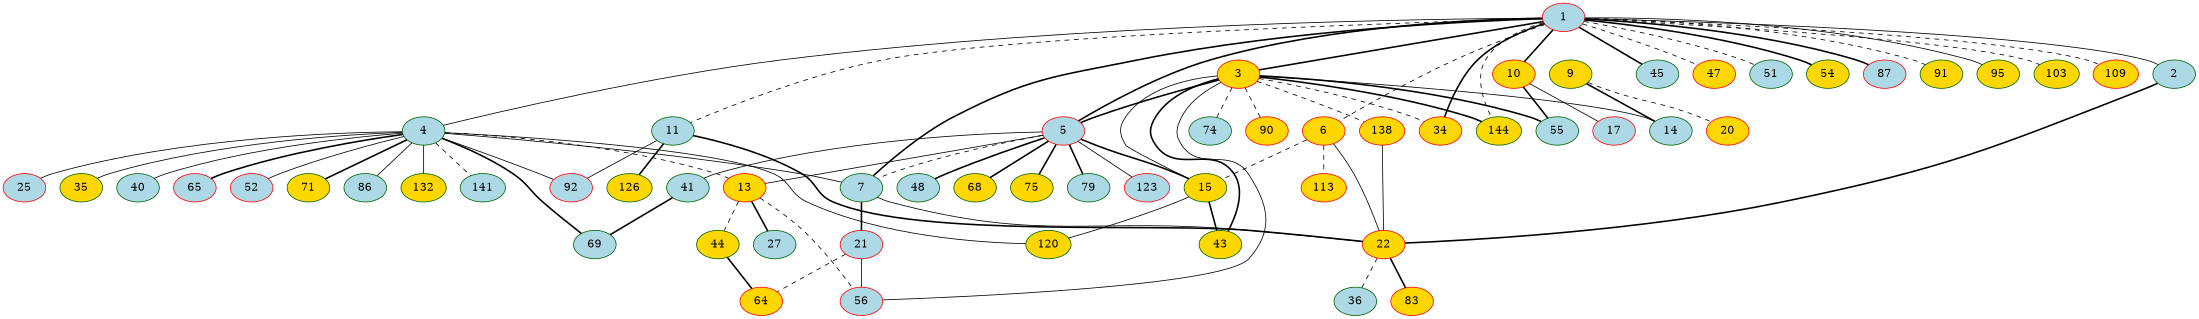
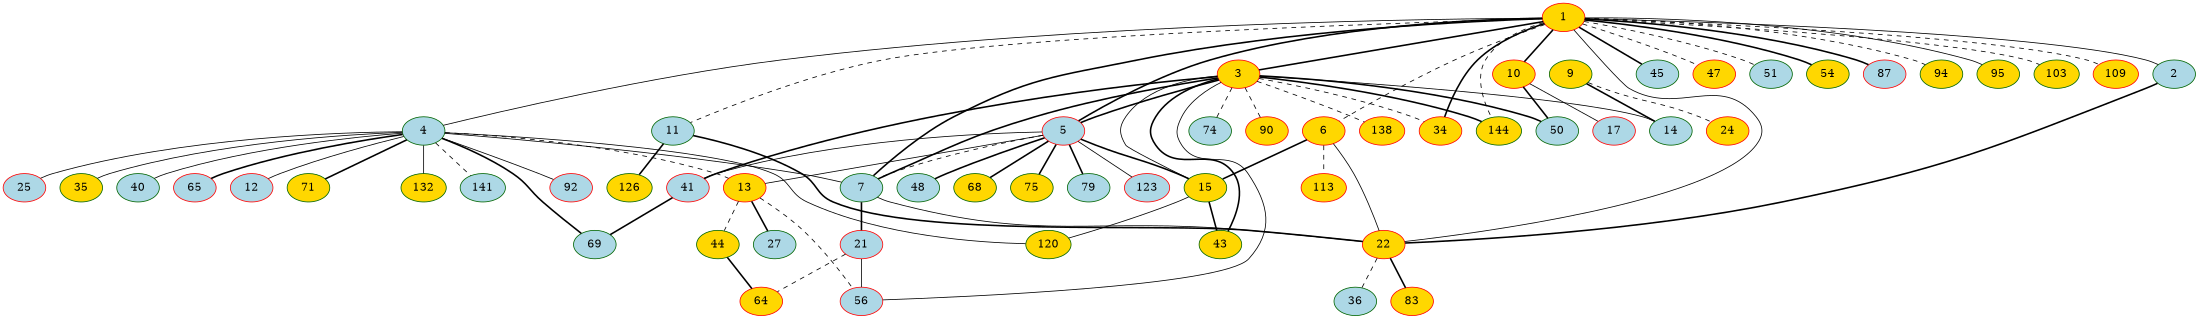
(1564, 17) -> (1564, 17)
(1941, 74) -> (1941, 74)
none -> (945, 114)
none -> (1044, 114)
(1557, 131) -> (1557, 131)
(1728, 131) -> (1728, 131)
(622, 159) -> none
(1265, 159) -> (1265, 159)
(252, 188) -> (252, 188)
(365, 188) -> none
(688, 188) -> (688, 188)
(1383, 188) -> (1705, 177)
